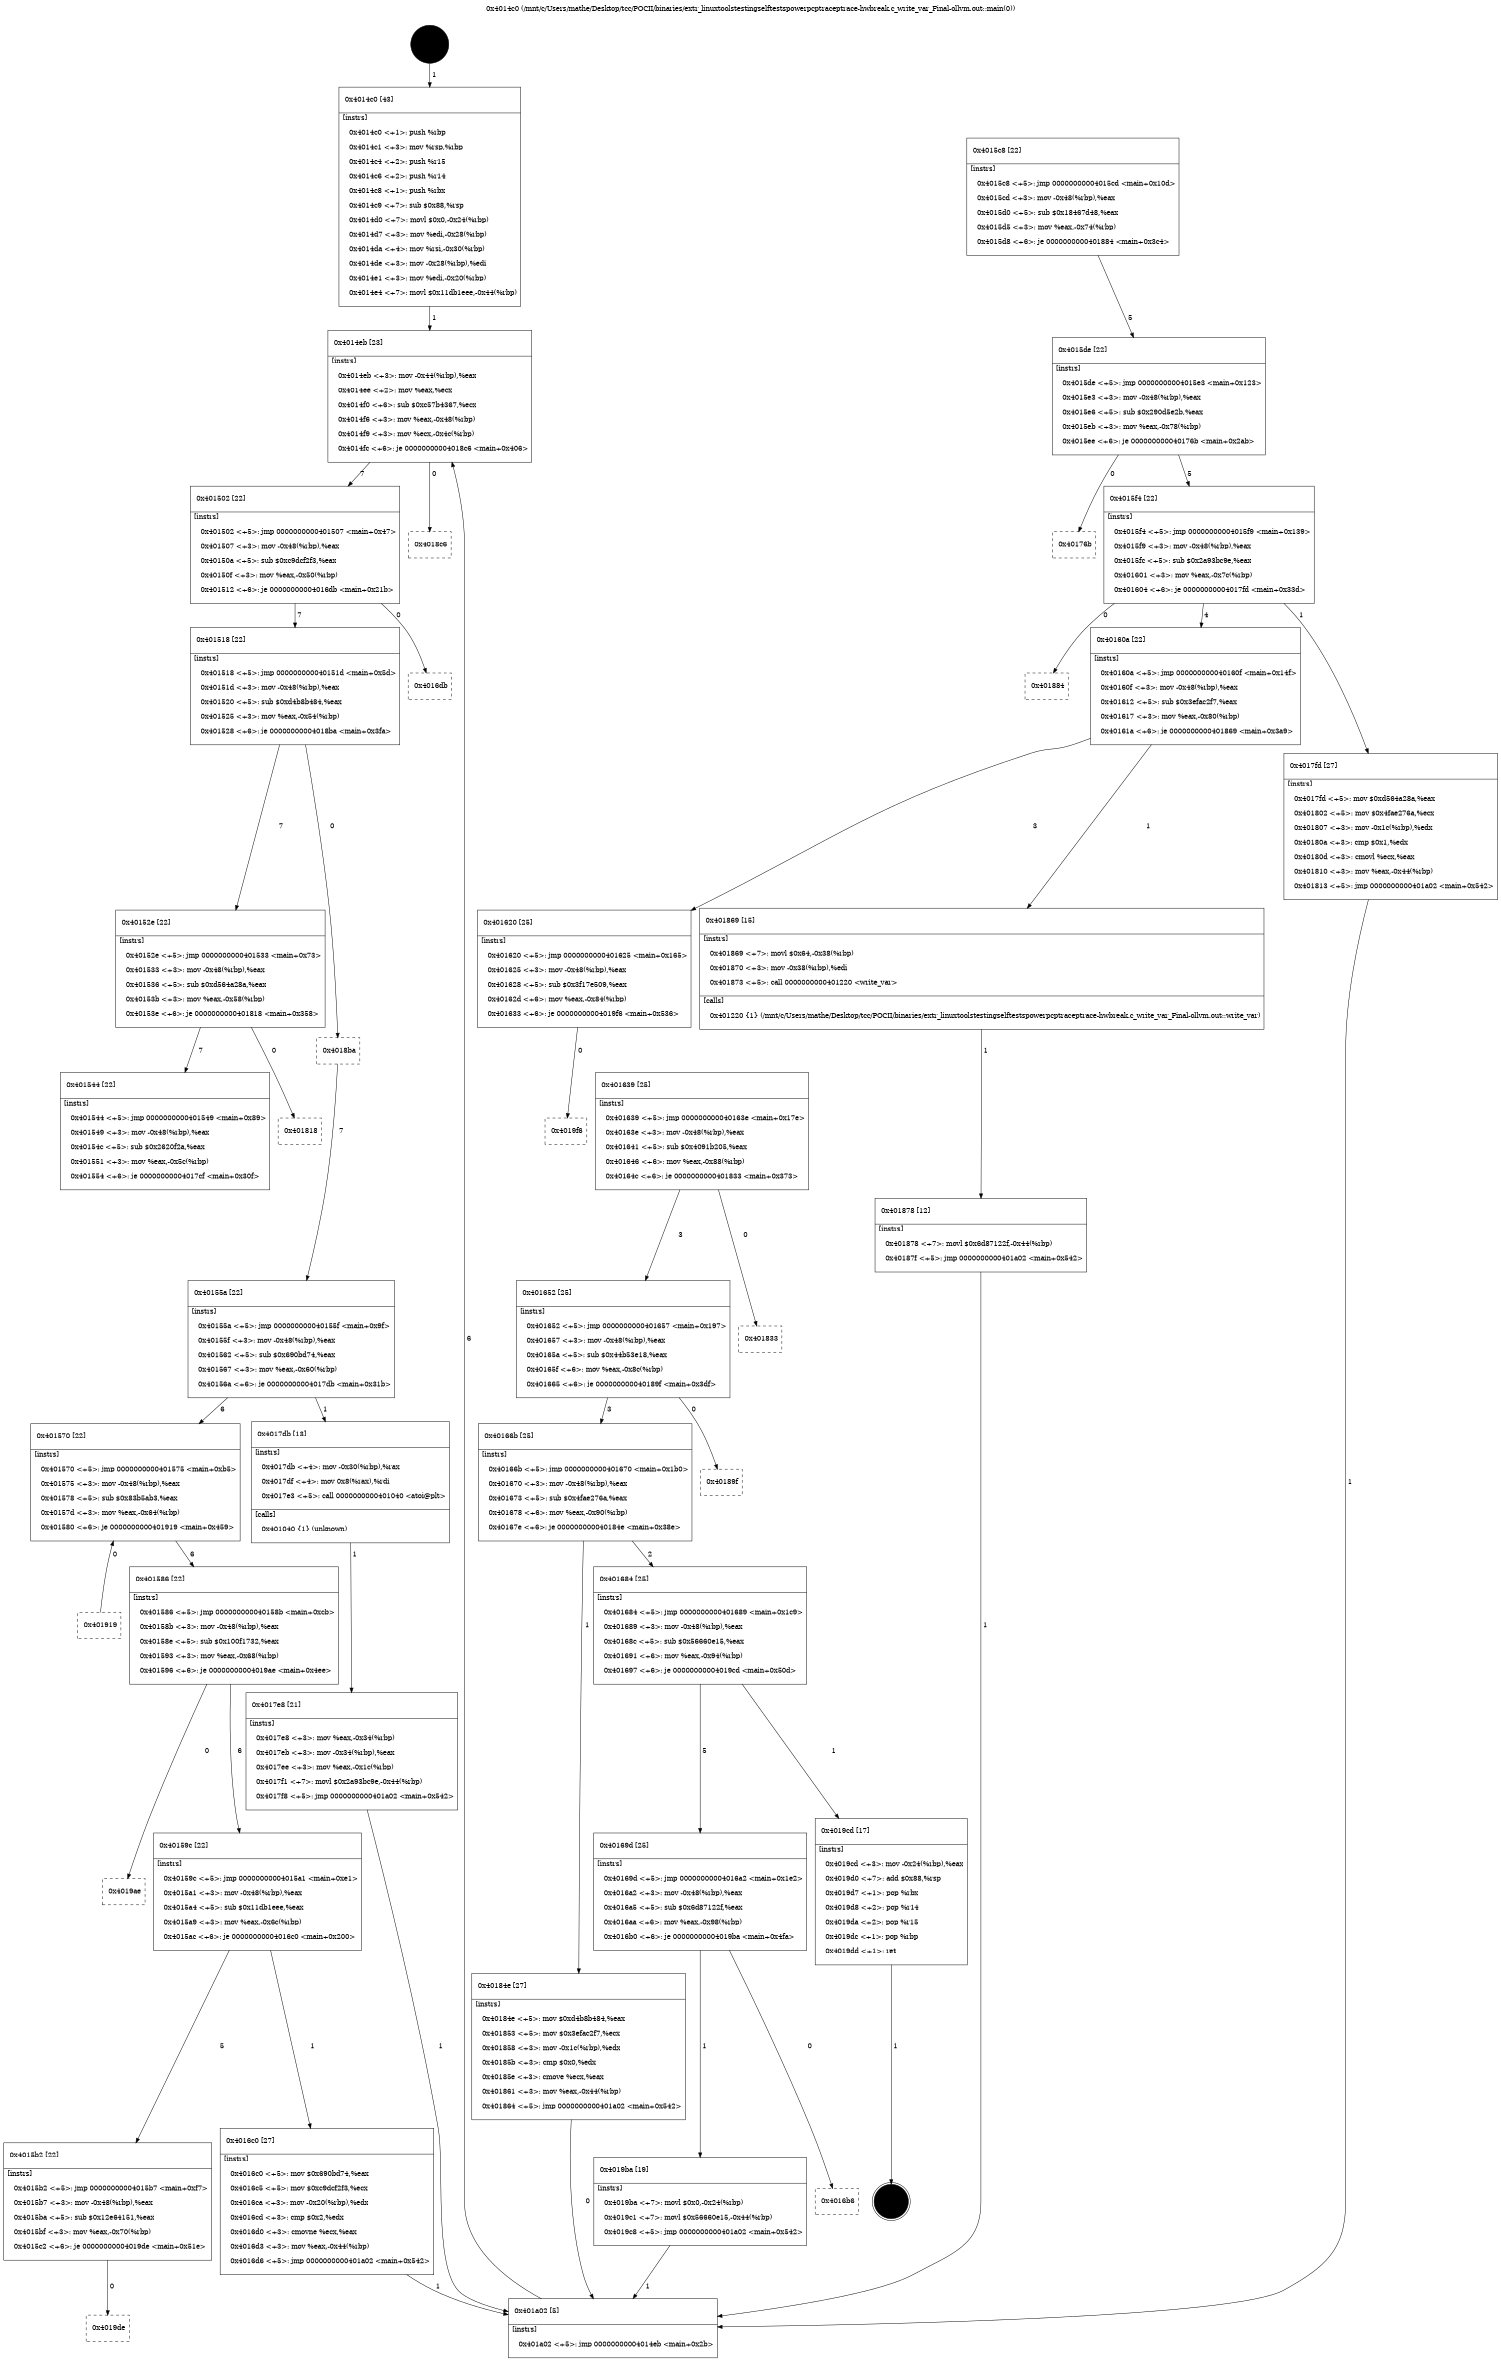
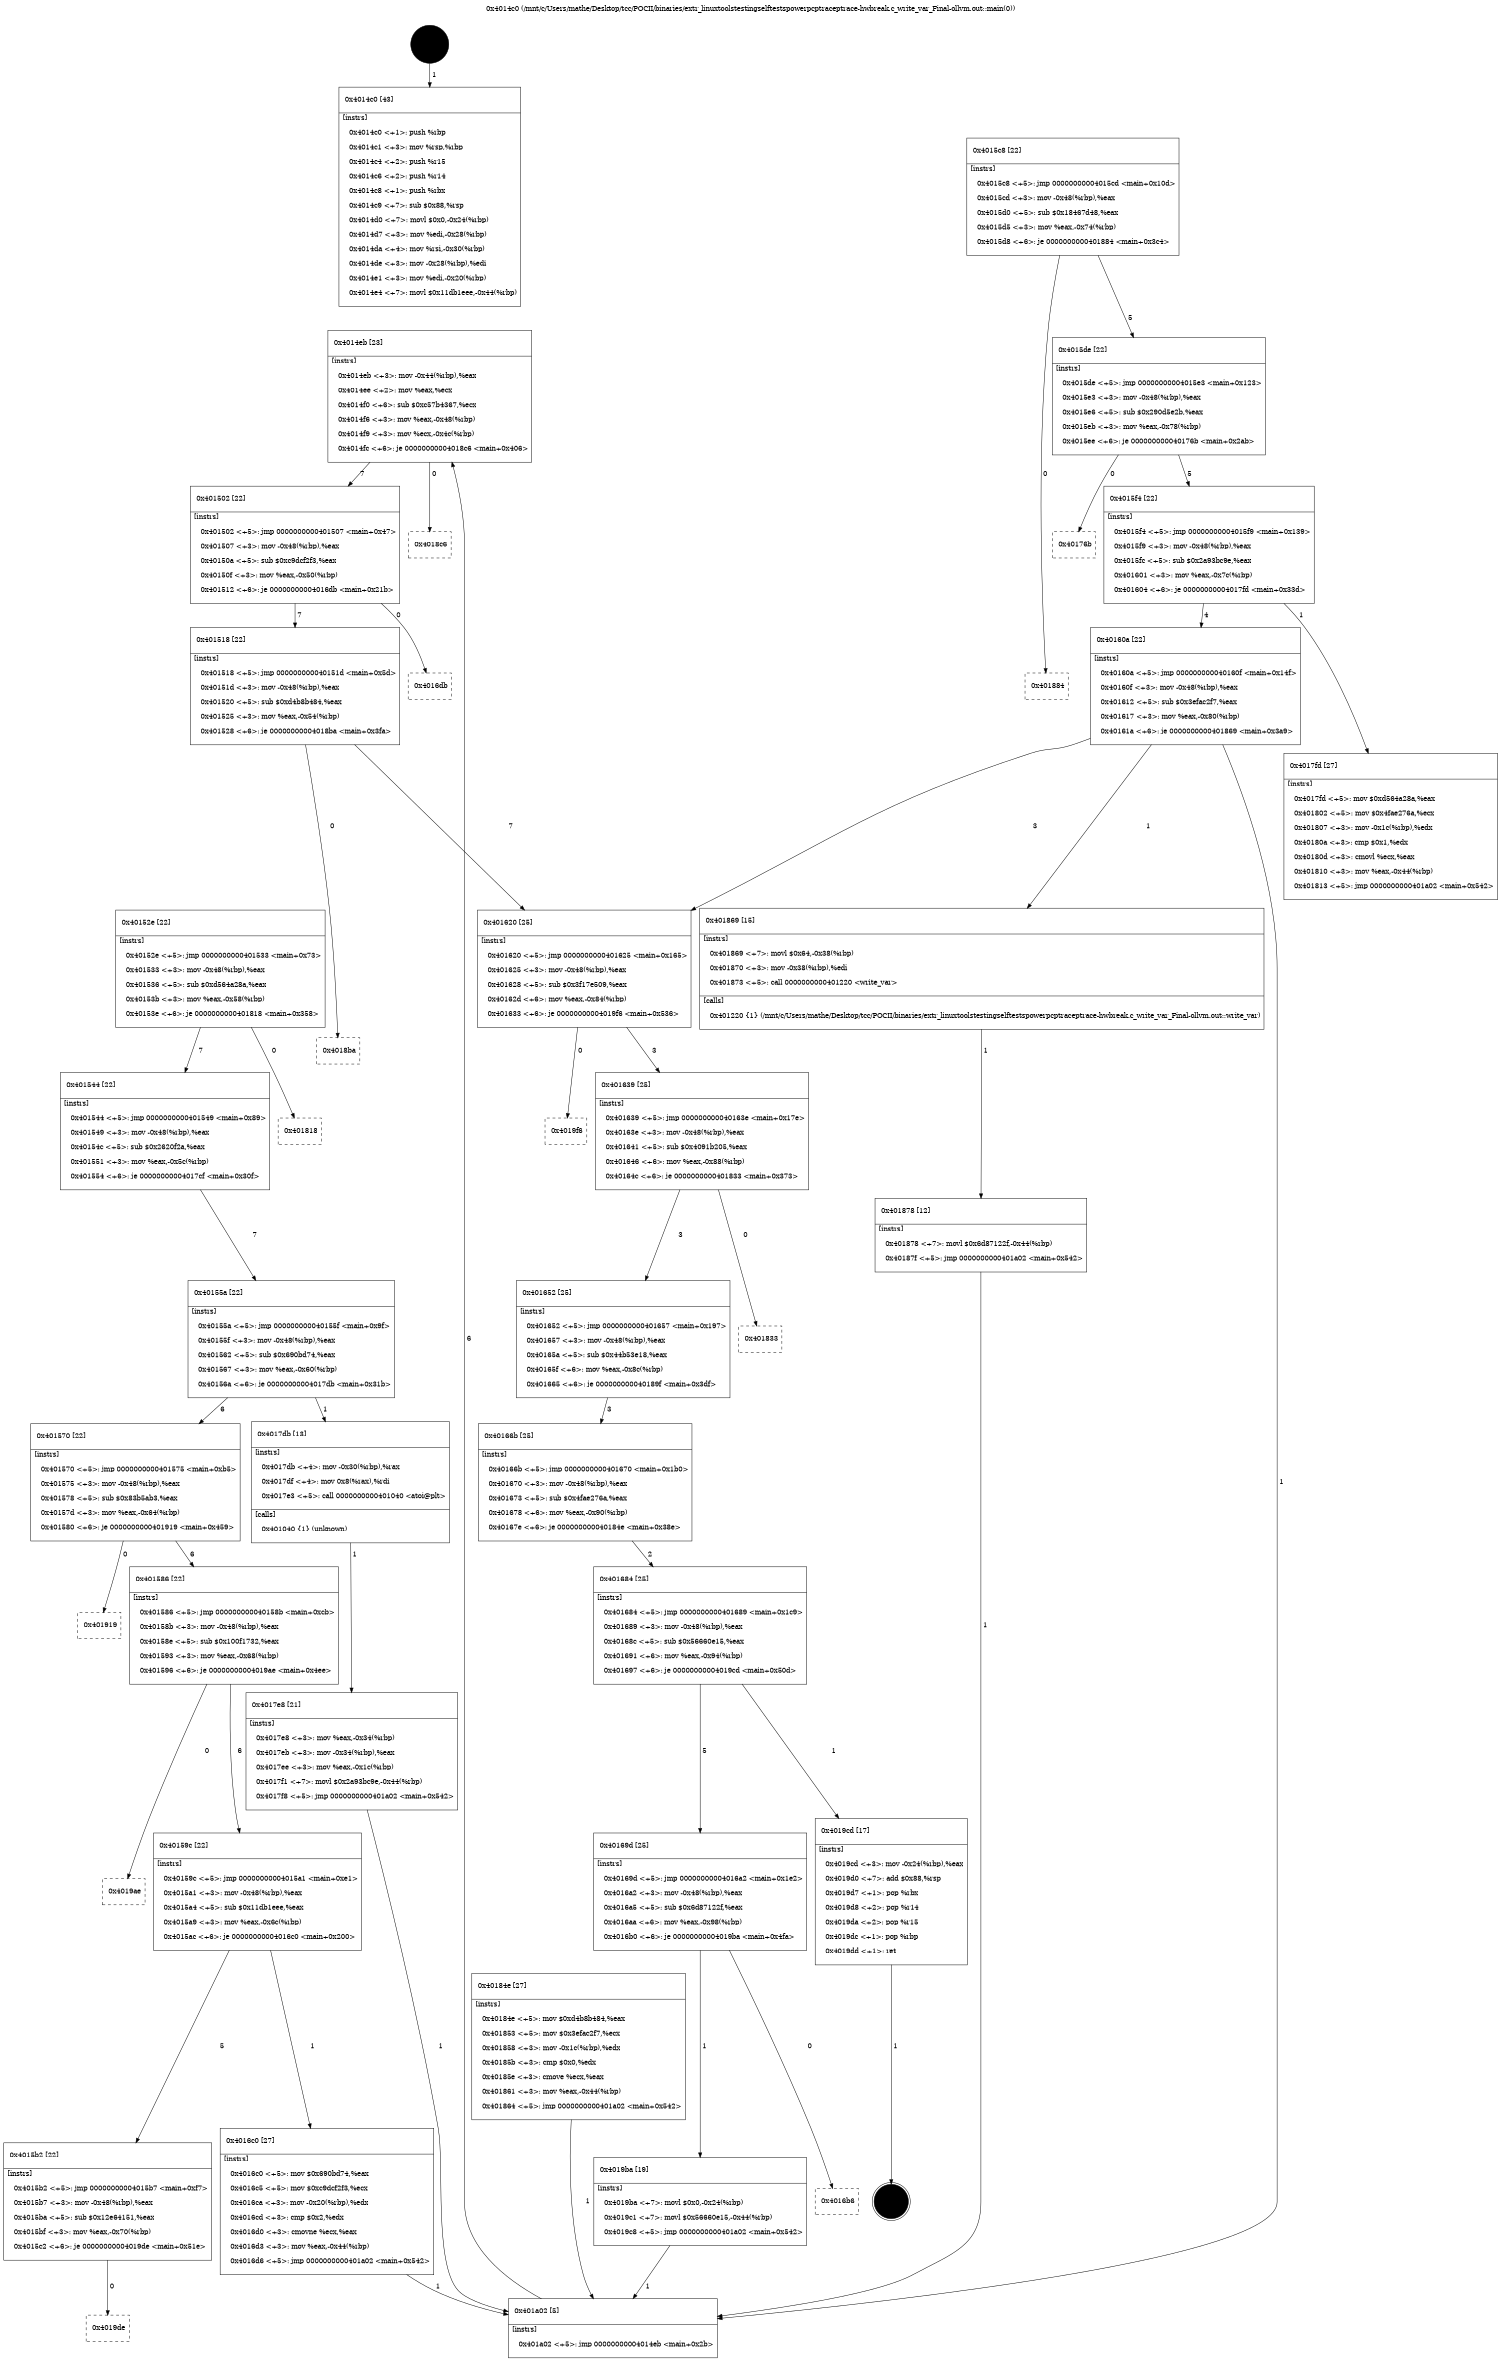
(430, 316) -> none
(1081, 633) -> (1041, 461)
(258, 825) -> (438, 826)
none -> (642, 1048)
(328, 1171) -> (227, 1233)
(721, 1482) -> none
(105, 1579) -> (115, 1575)
(580, 1755) -> none
(1346, 1889) -> (1277, 1757)
(587, 2202) -> (587, 2202)
